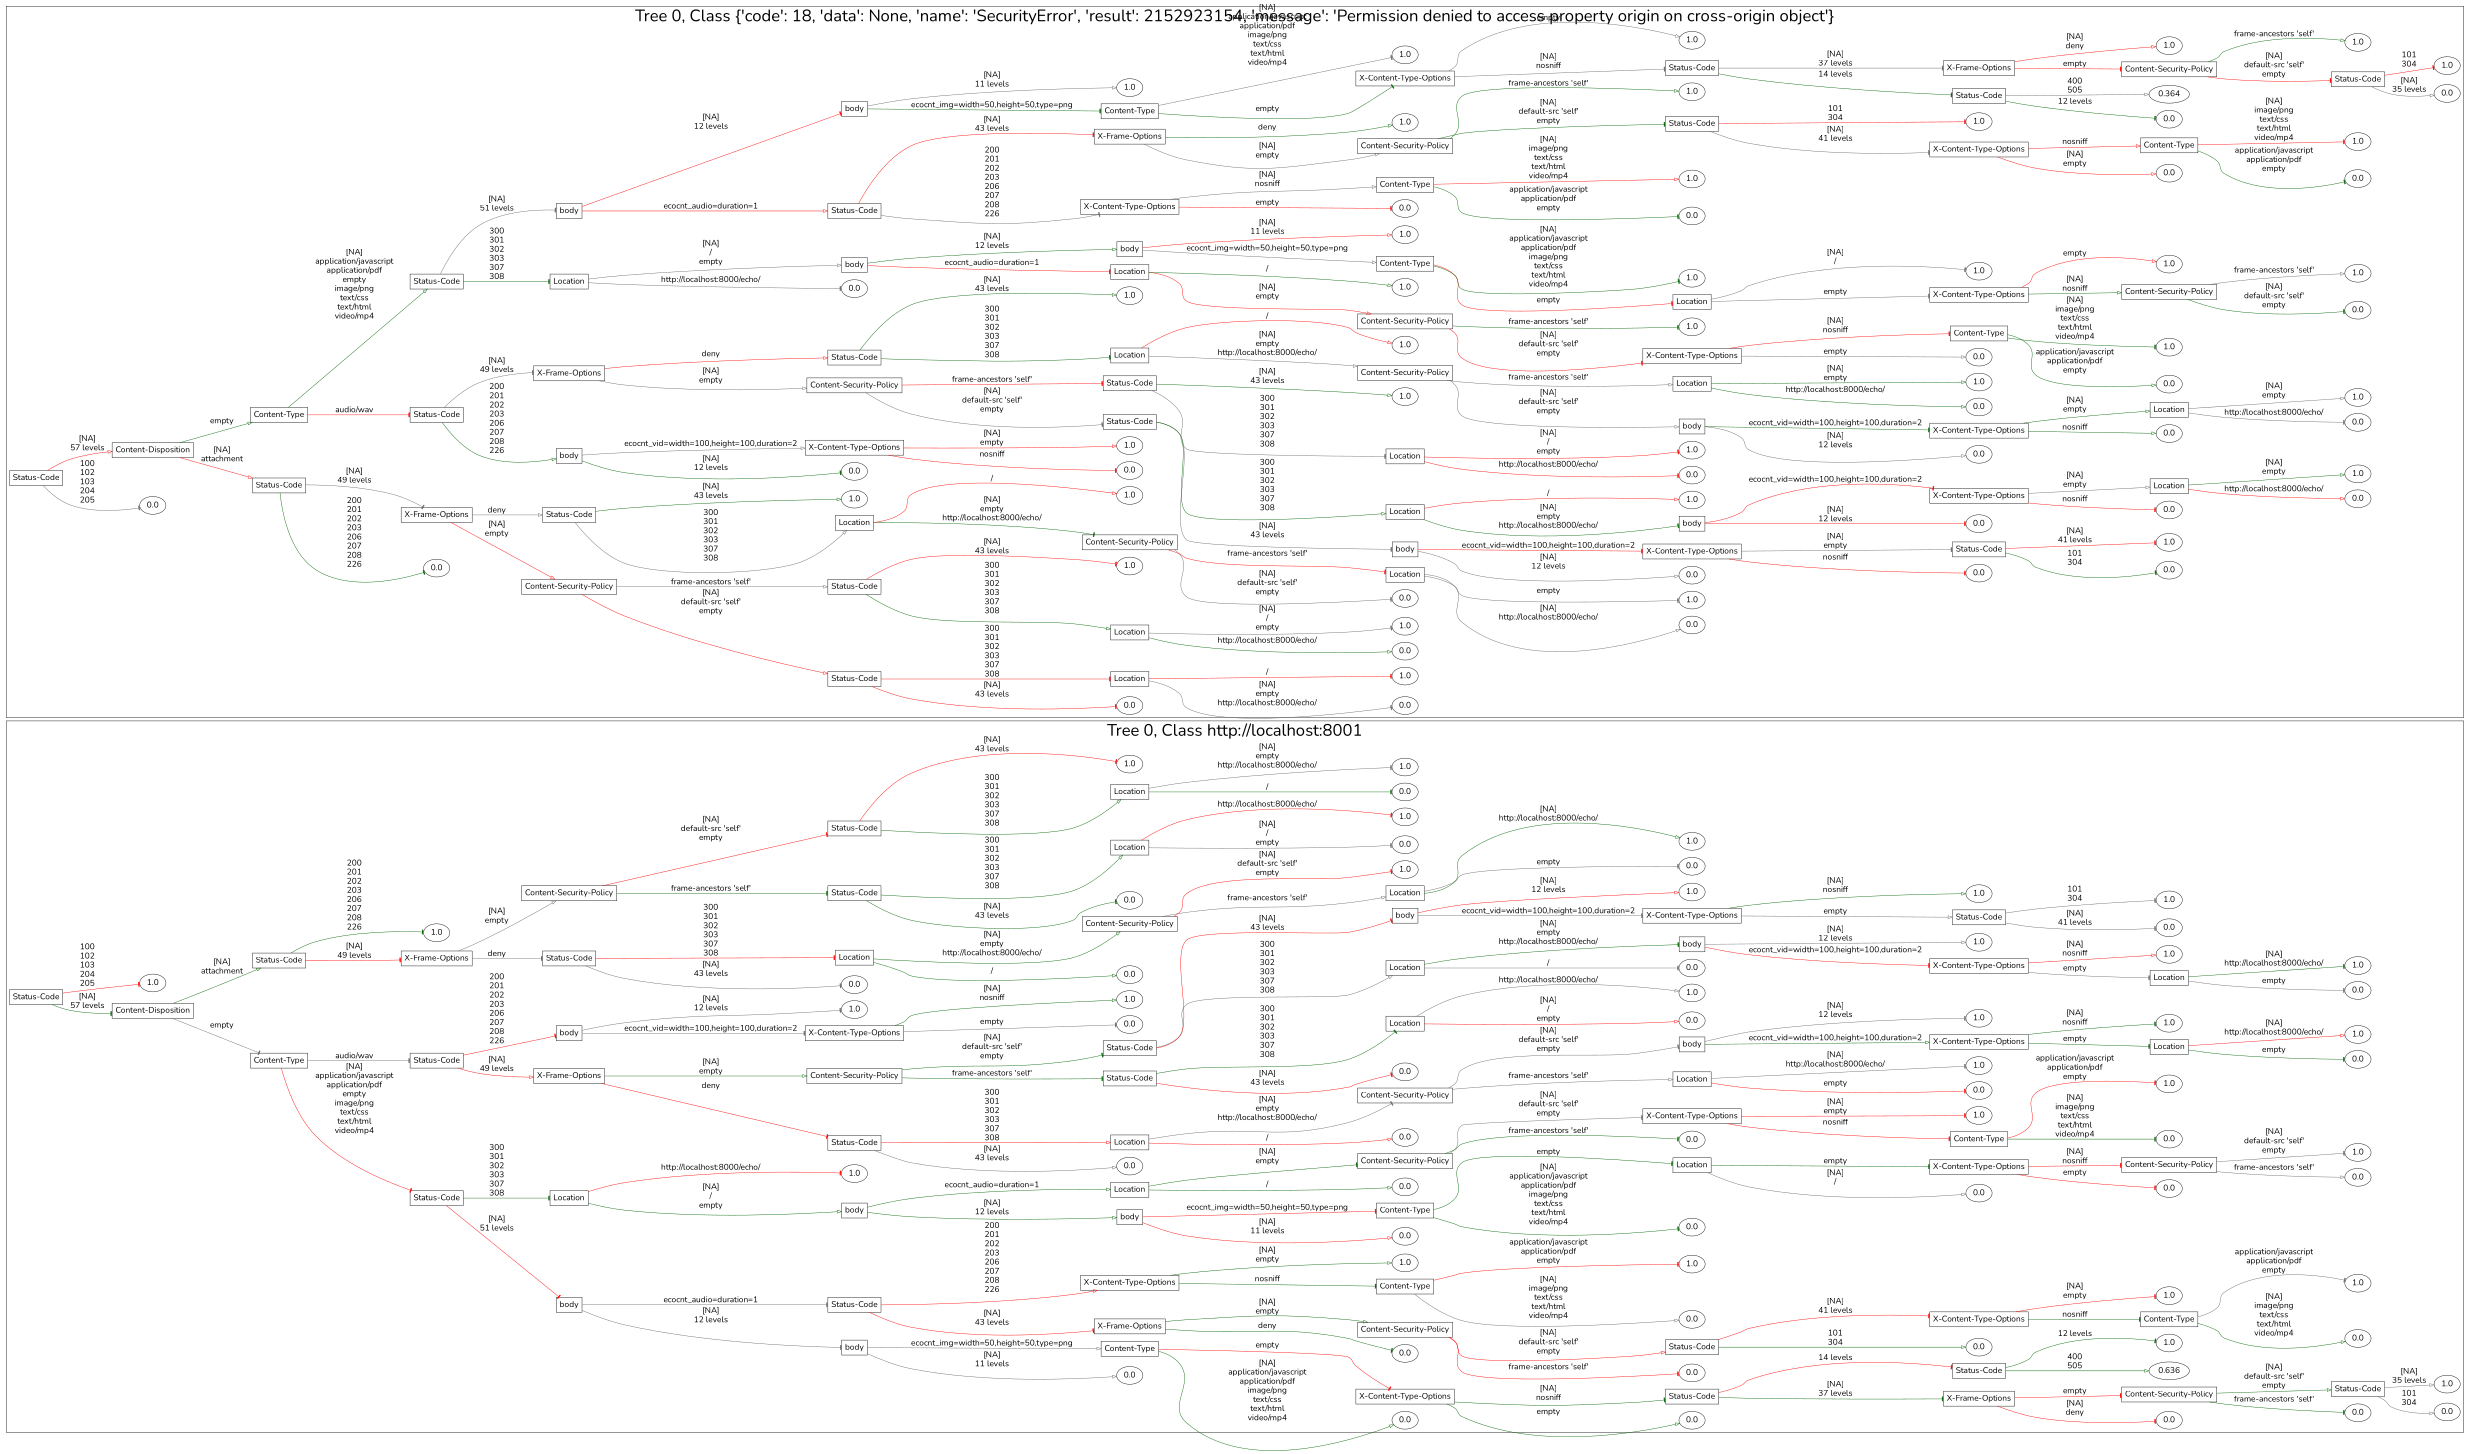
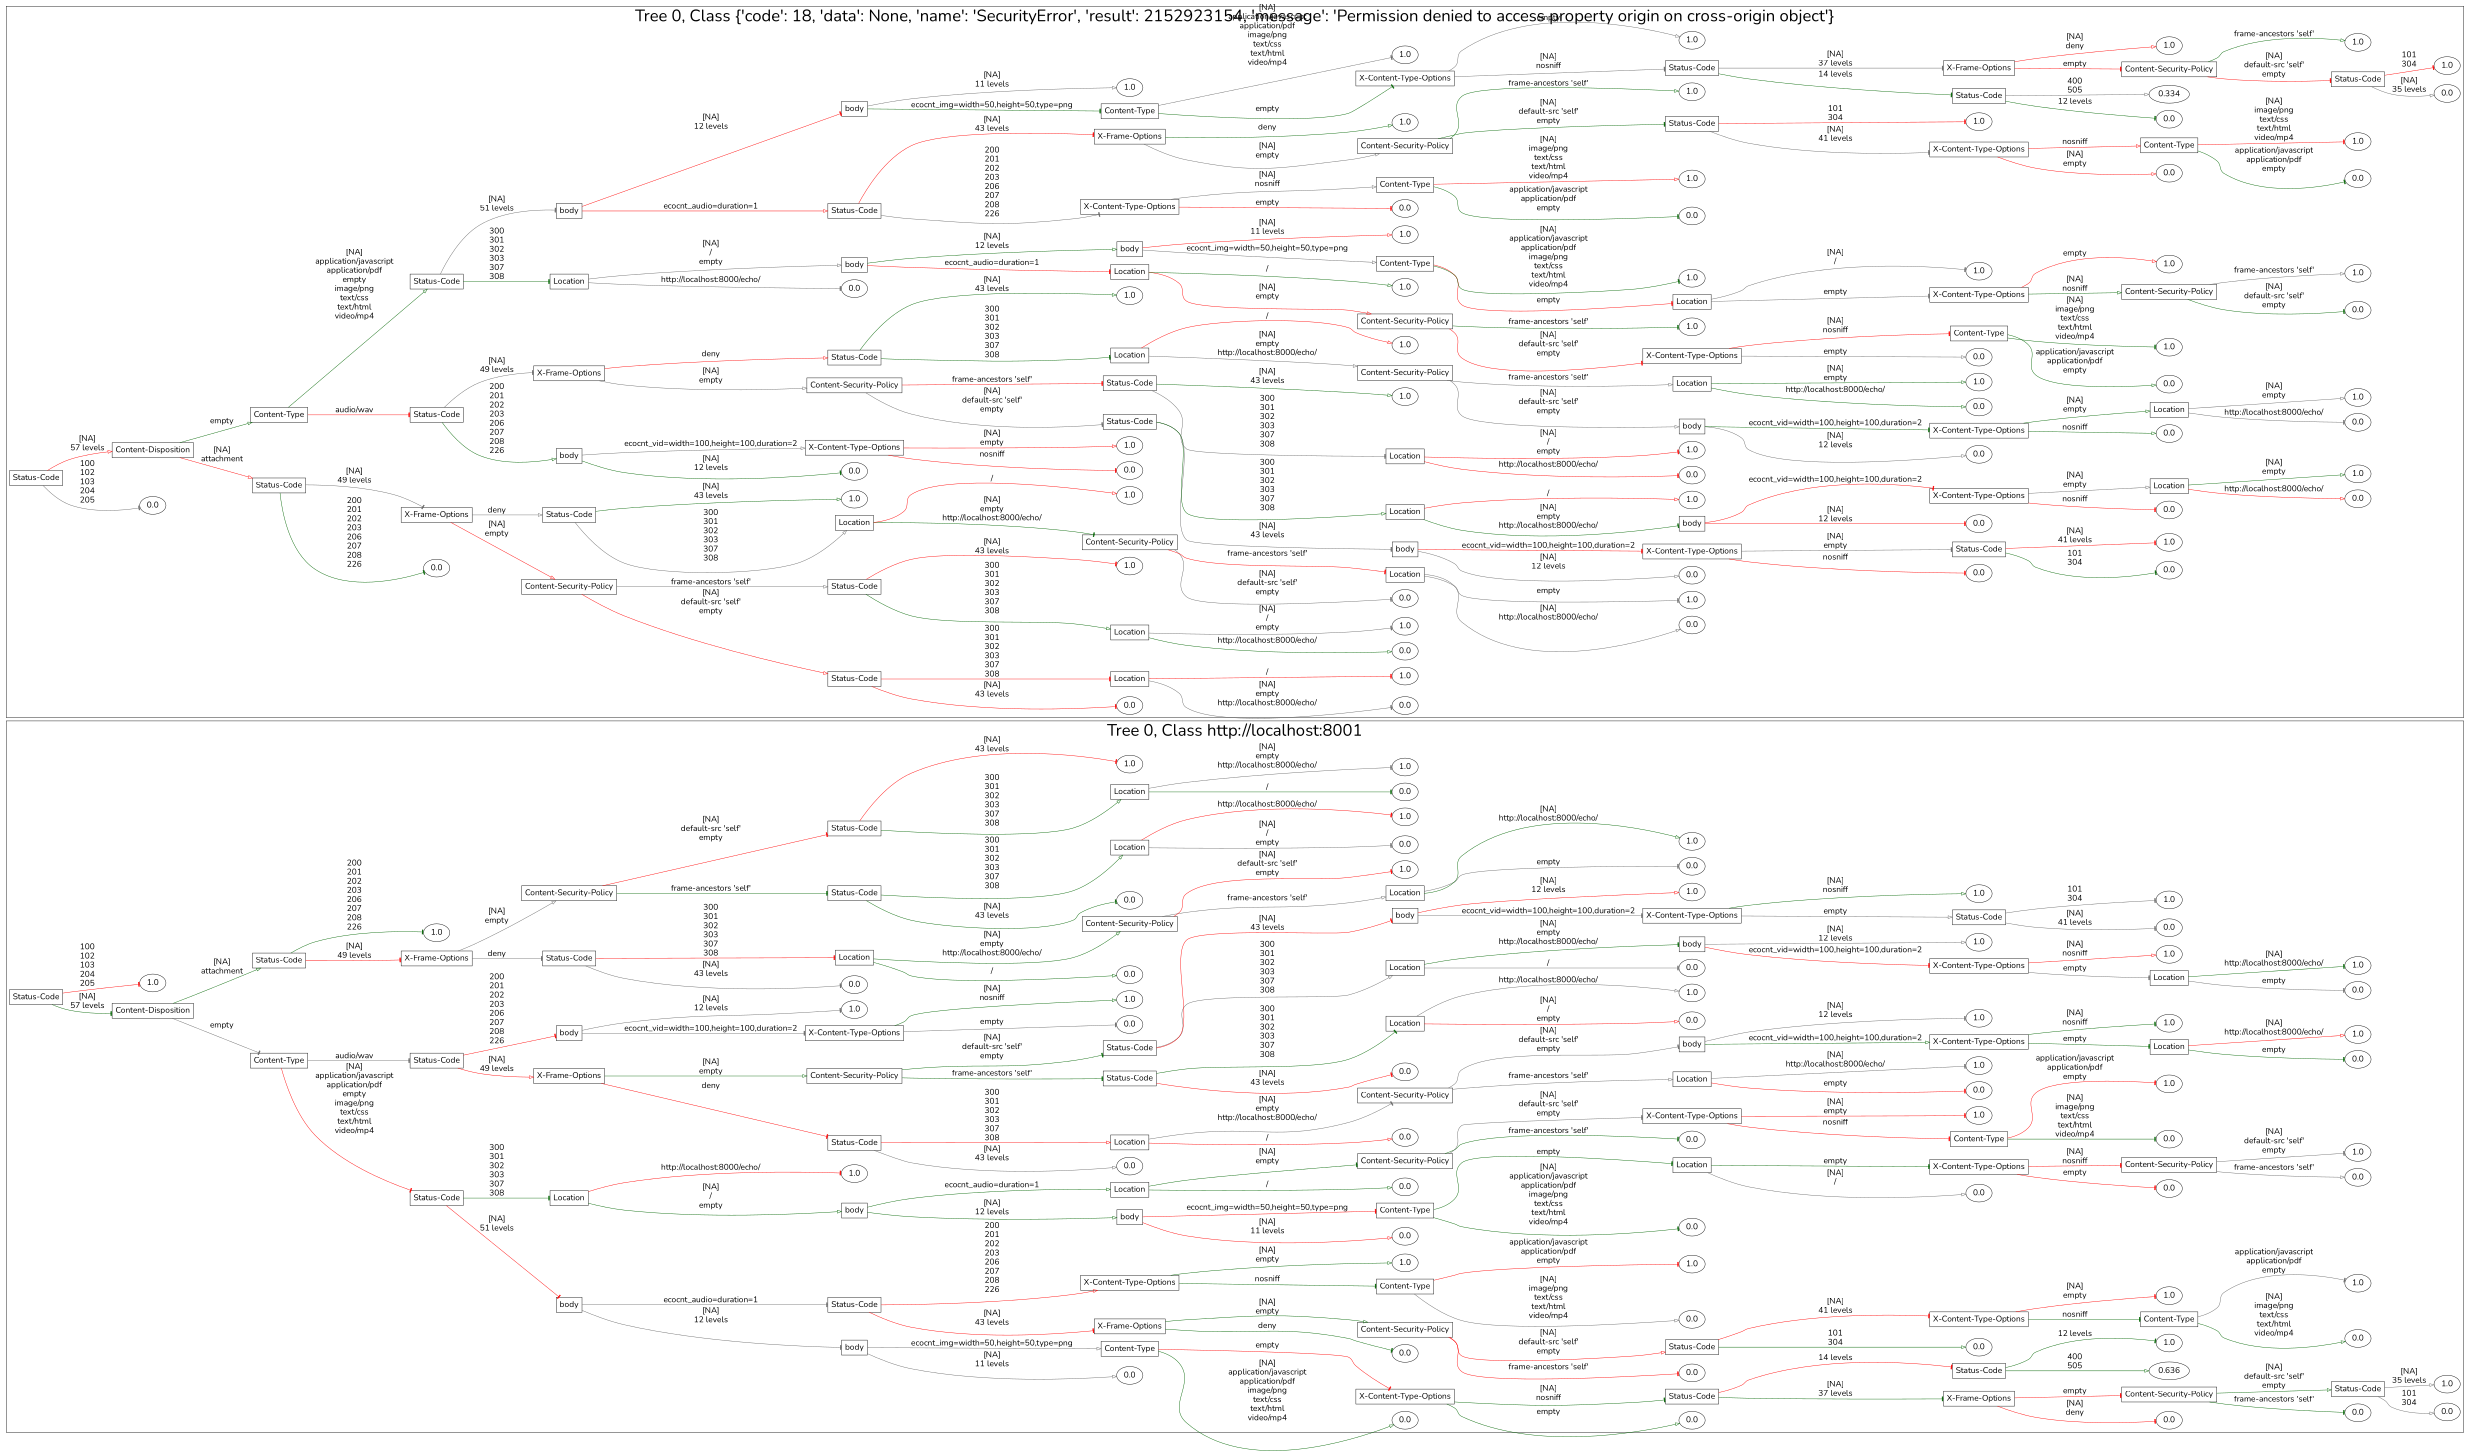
(2169, 94) -> (2169, 94)
